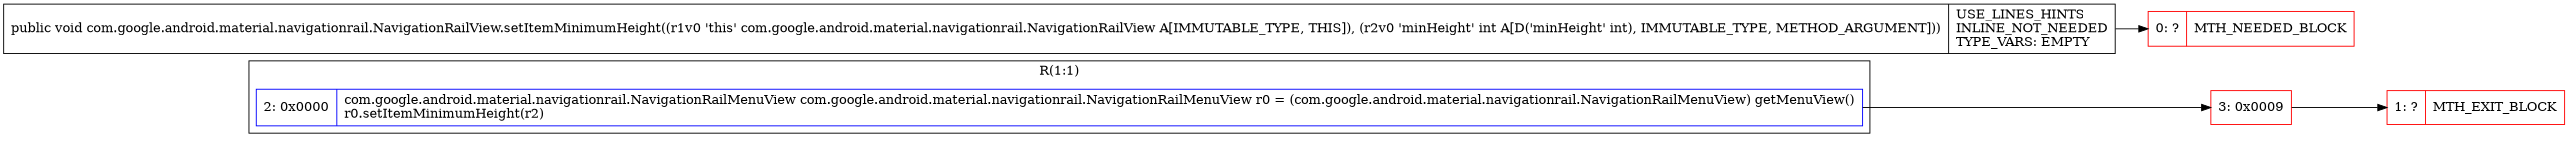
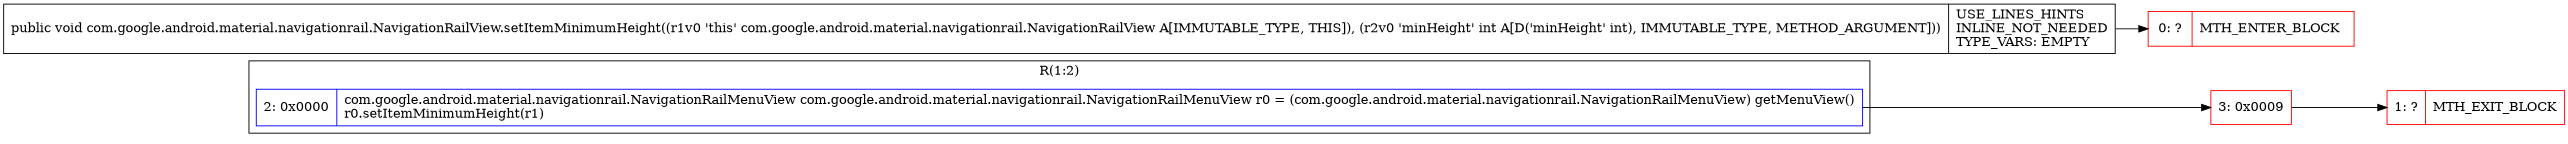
(2270, 28) -> (2270, 28)
(1059, 71) -> (1059, 71)
(444, 114) -> (444, 114)
